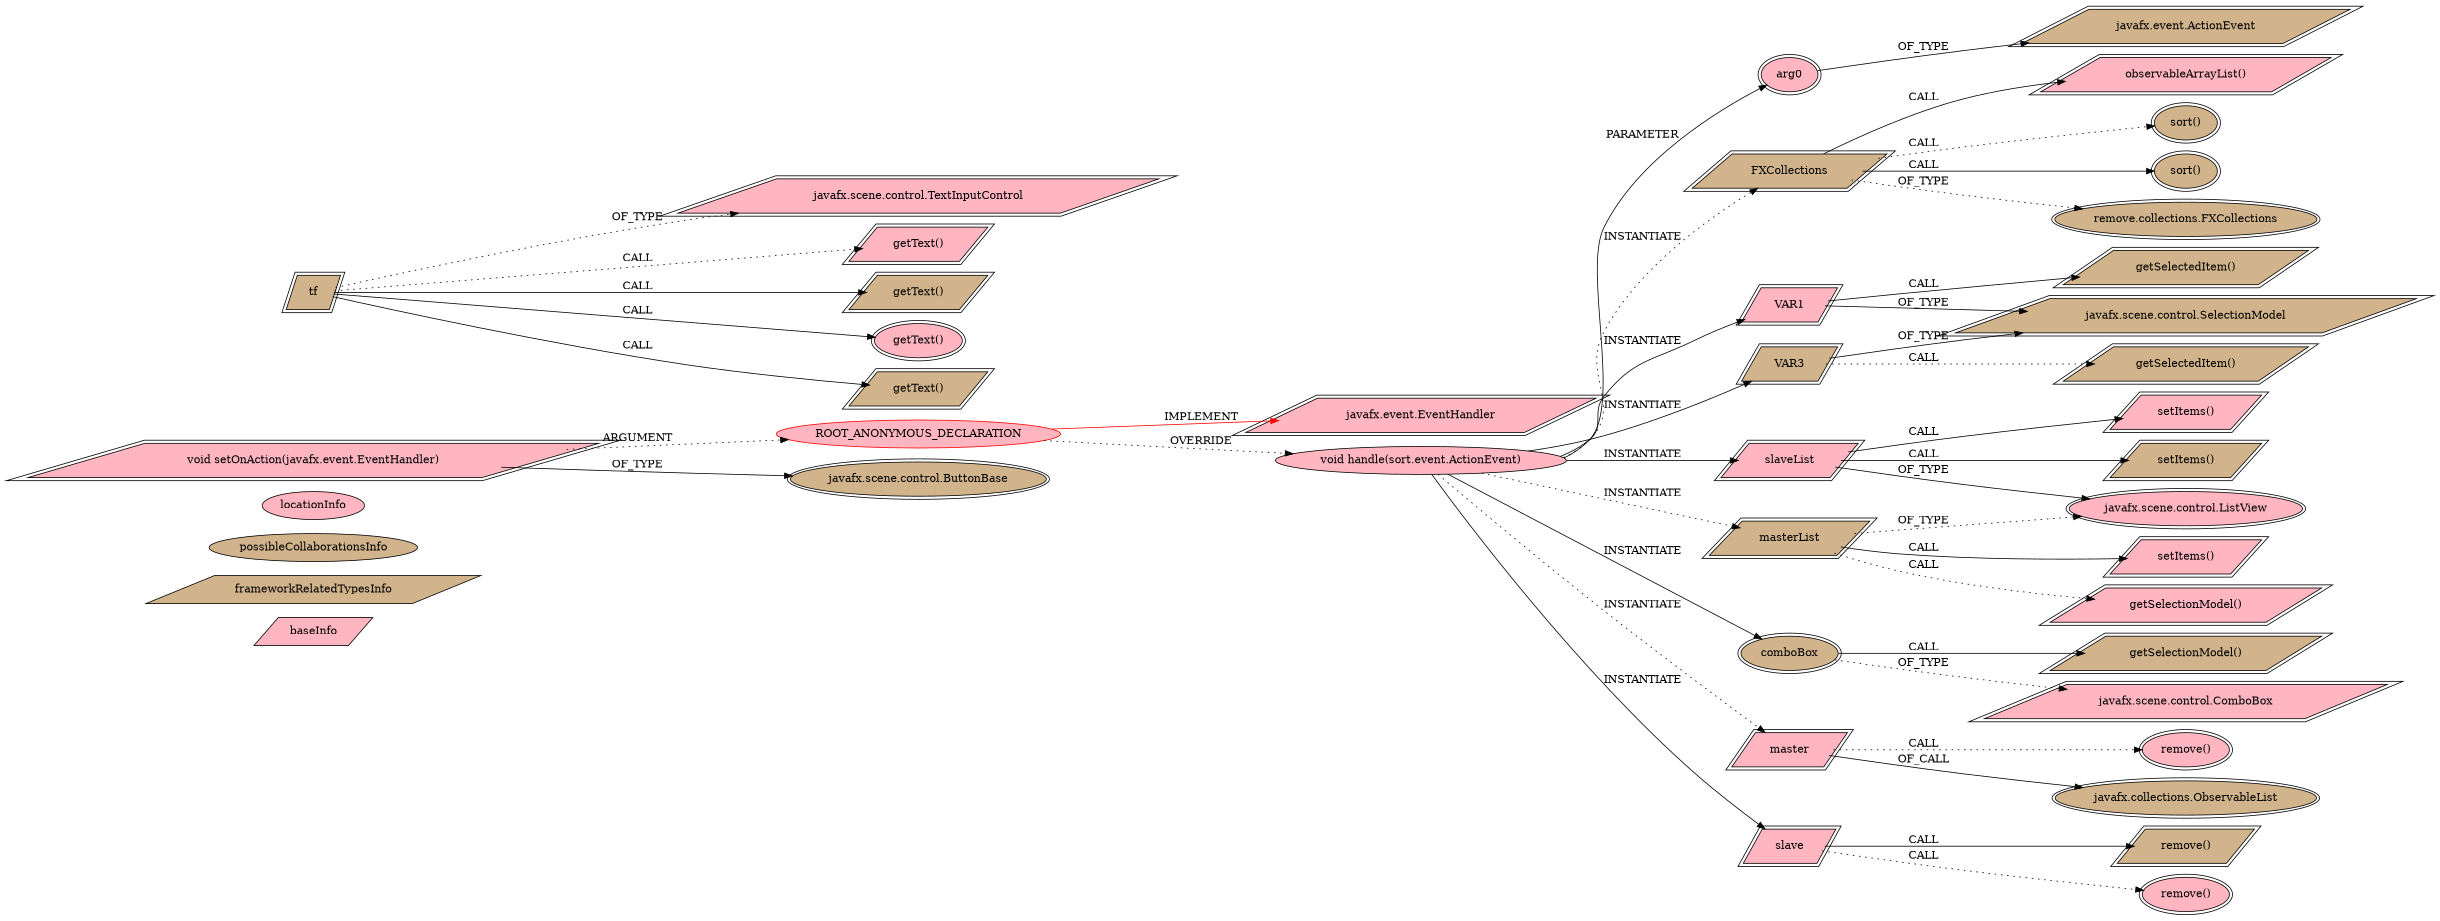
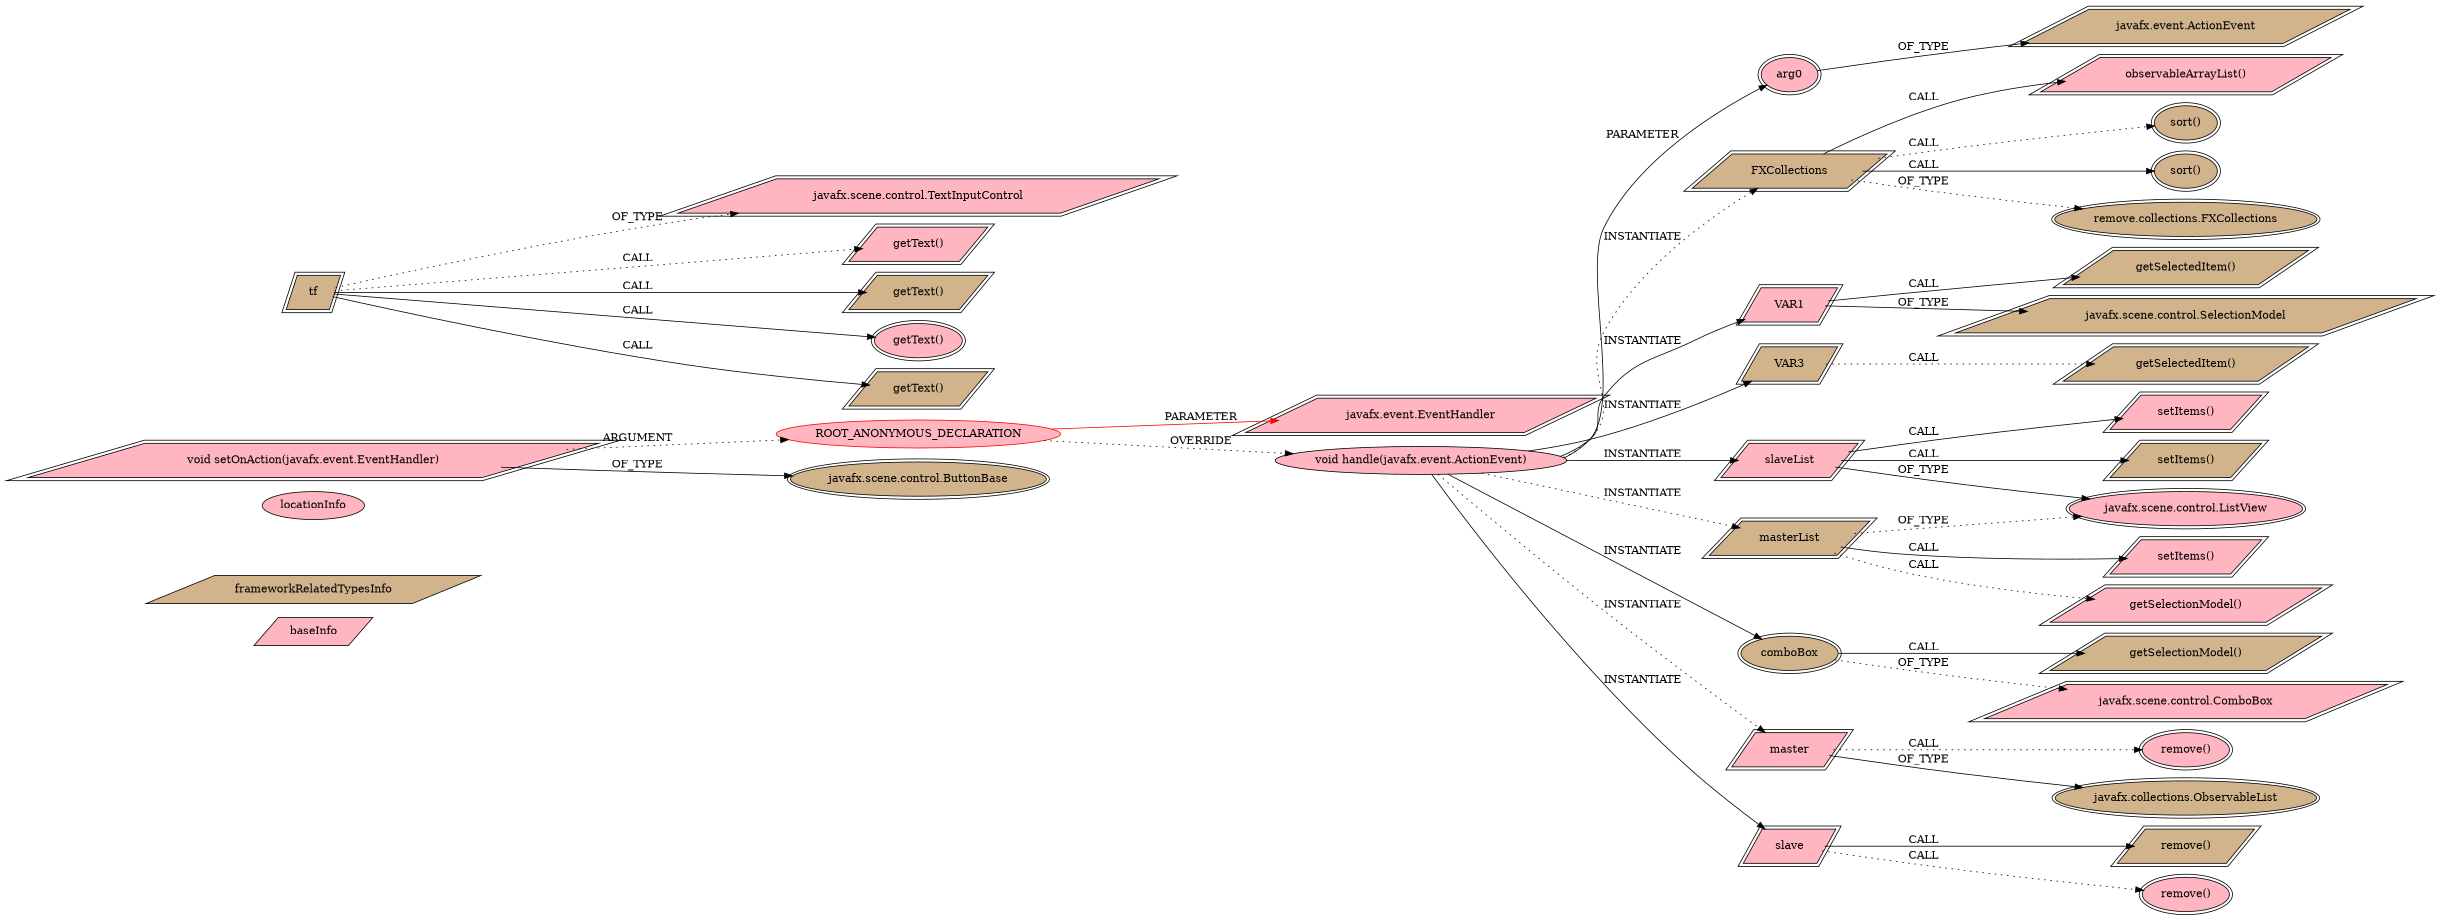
(1922, 345) -> none
(1201, 417) -> (1201, 417)
(1421, 460) -> (1421, 460)
(313, 548) -> none
(1924, 760) -> (1924, 760)
